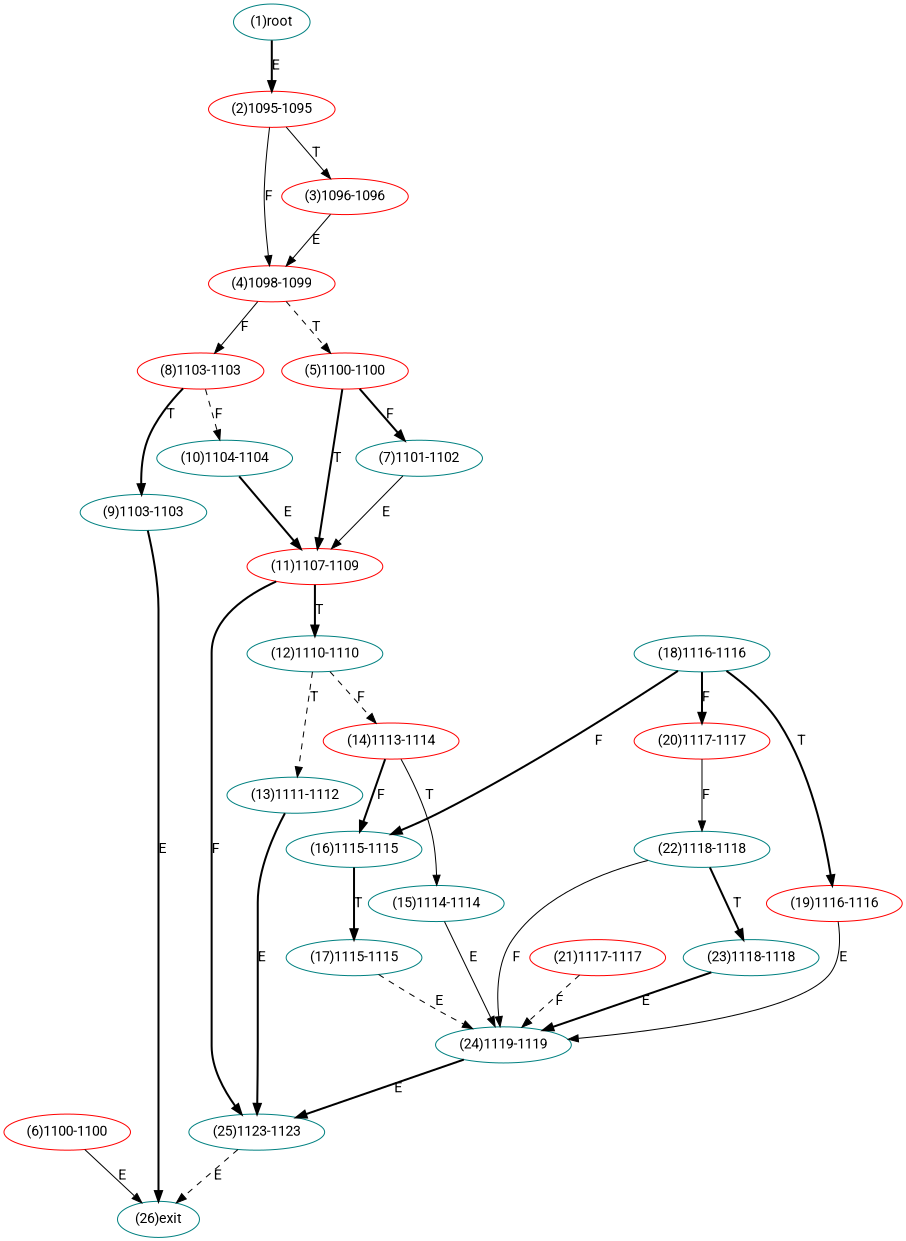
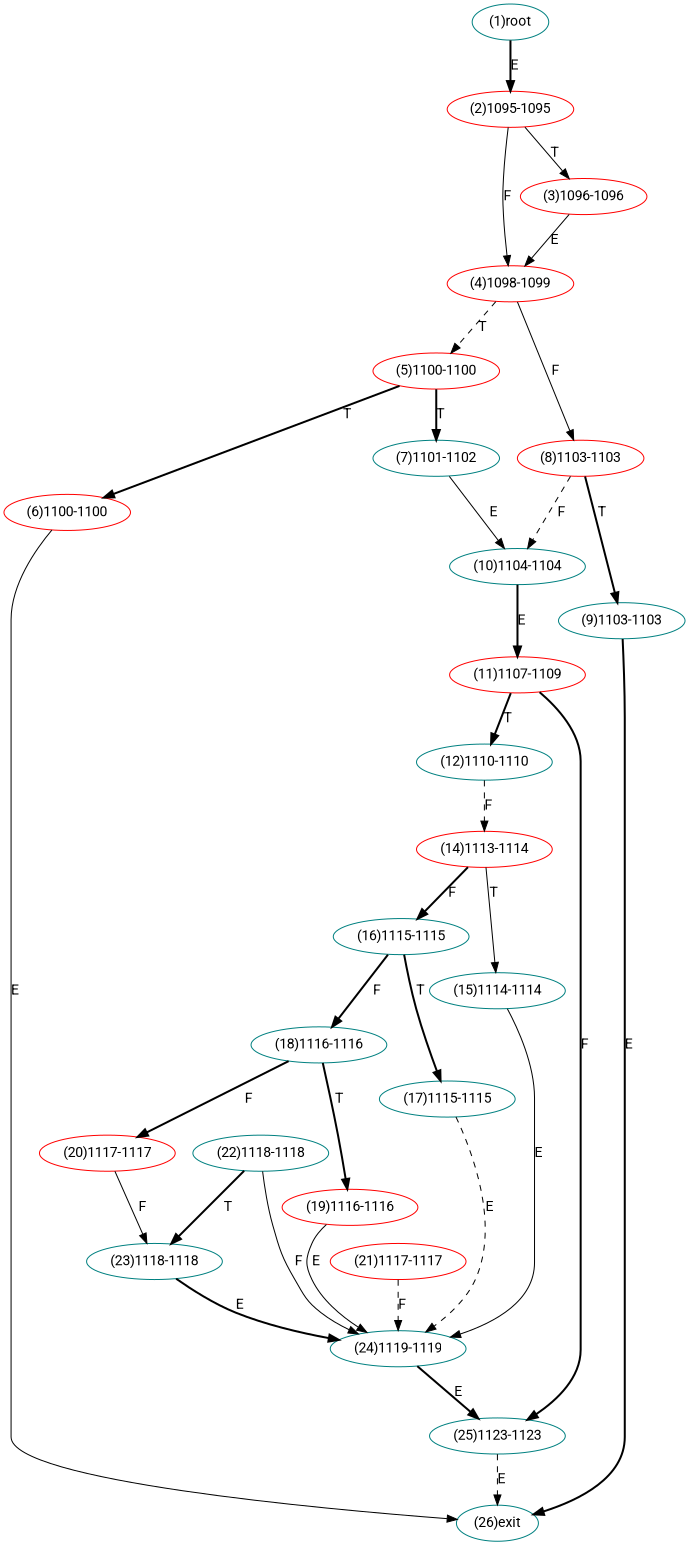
(390, 415) -> (441, 415)
(331, 464) -> (256, 440)
(371, 509) -> (474, 508)
(542, 756) -> (363, 987)
(702, 790) -> (129, 1203)
(295, 795) -> none
